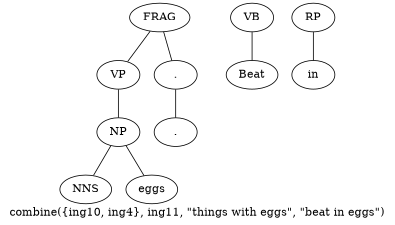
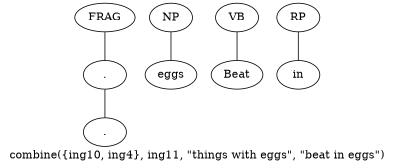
(118, 75) -> none
(86, 189) -> none
